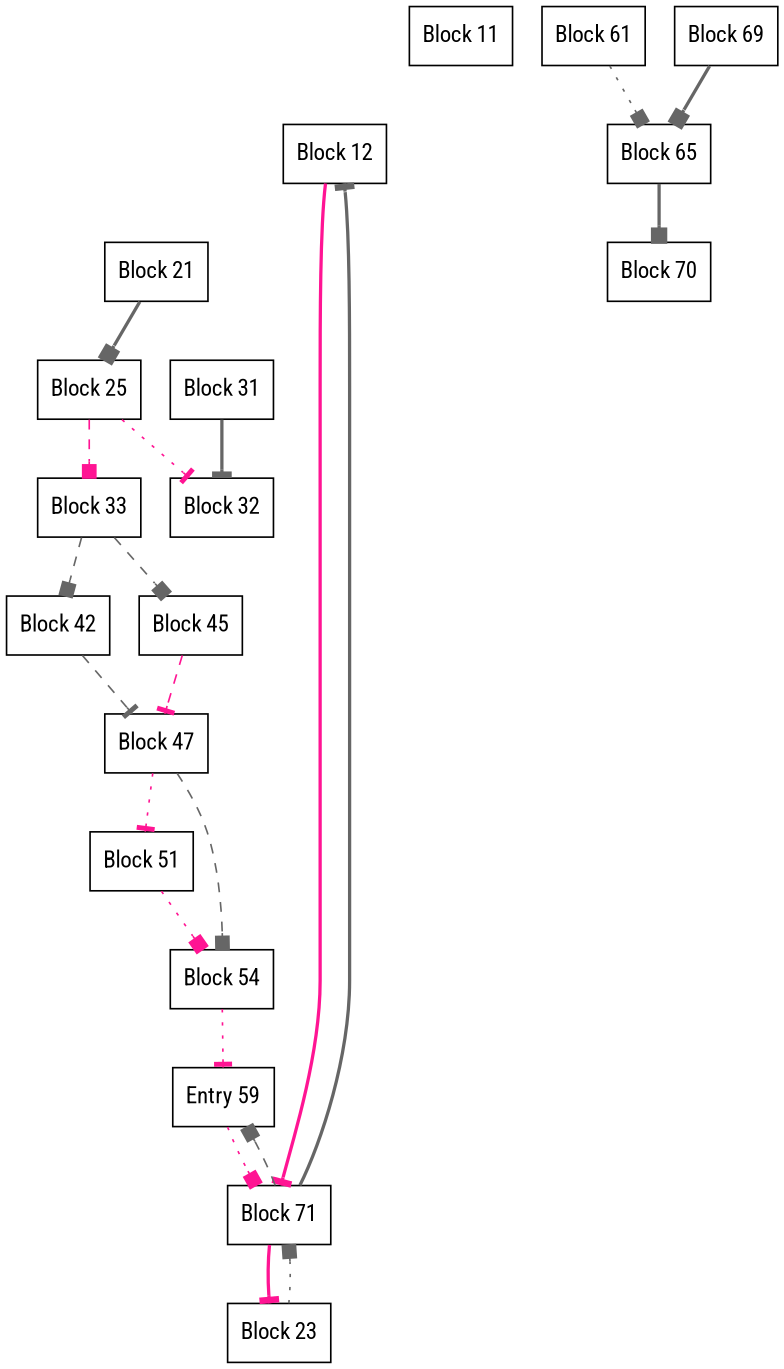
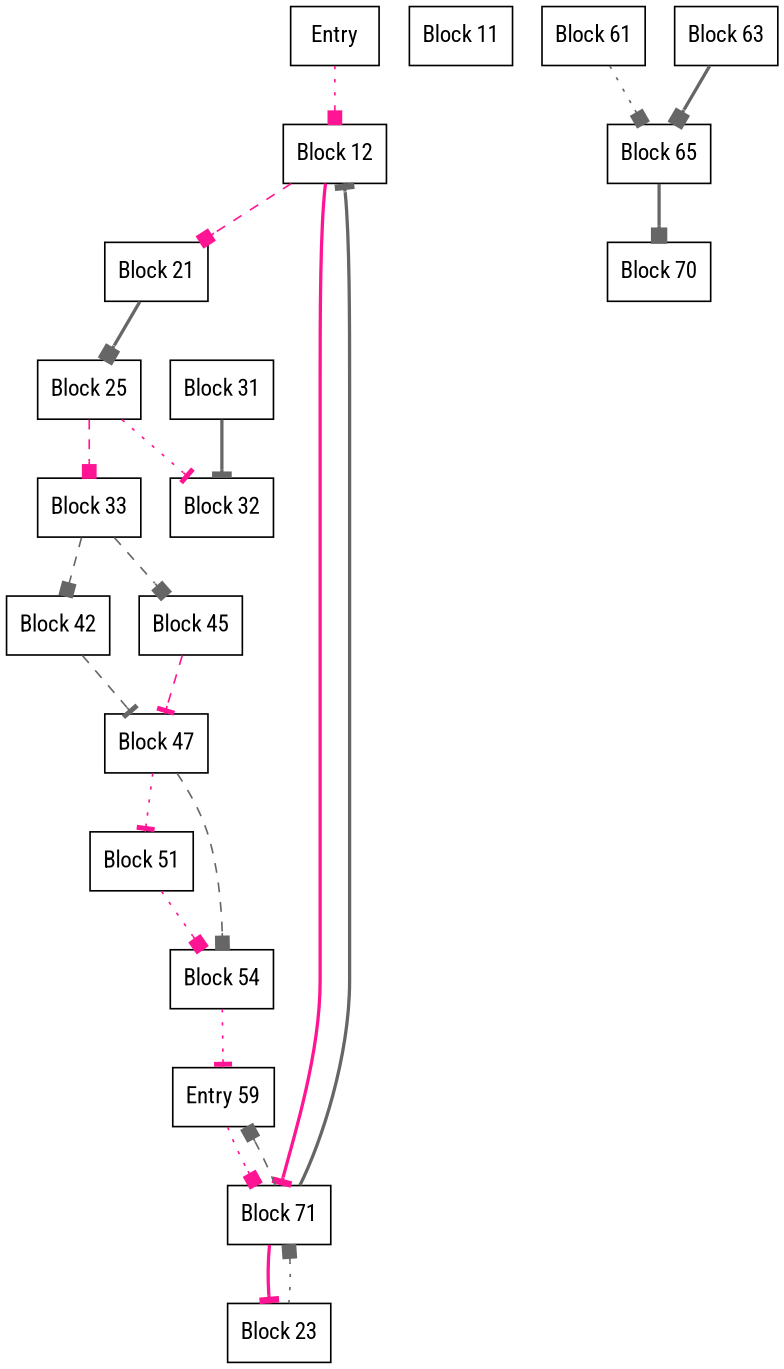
none -> (335, 36)
(726, 36) -> (726, 36)
none -> (253, 208)
